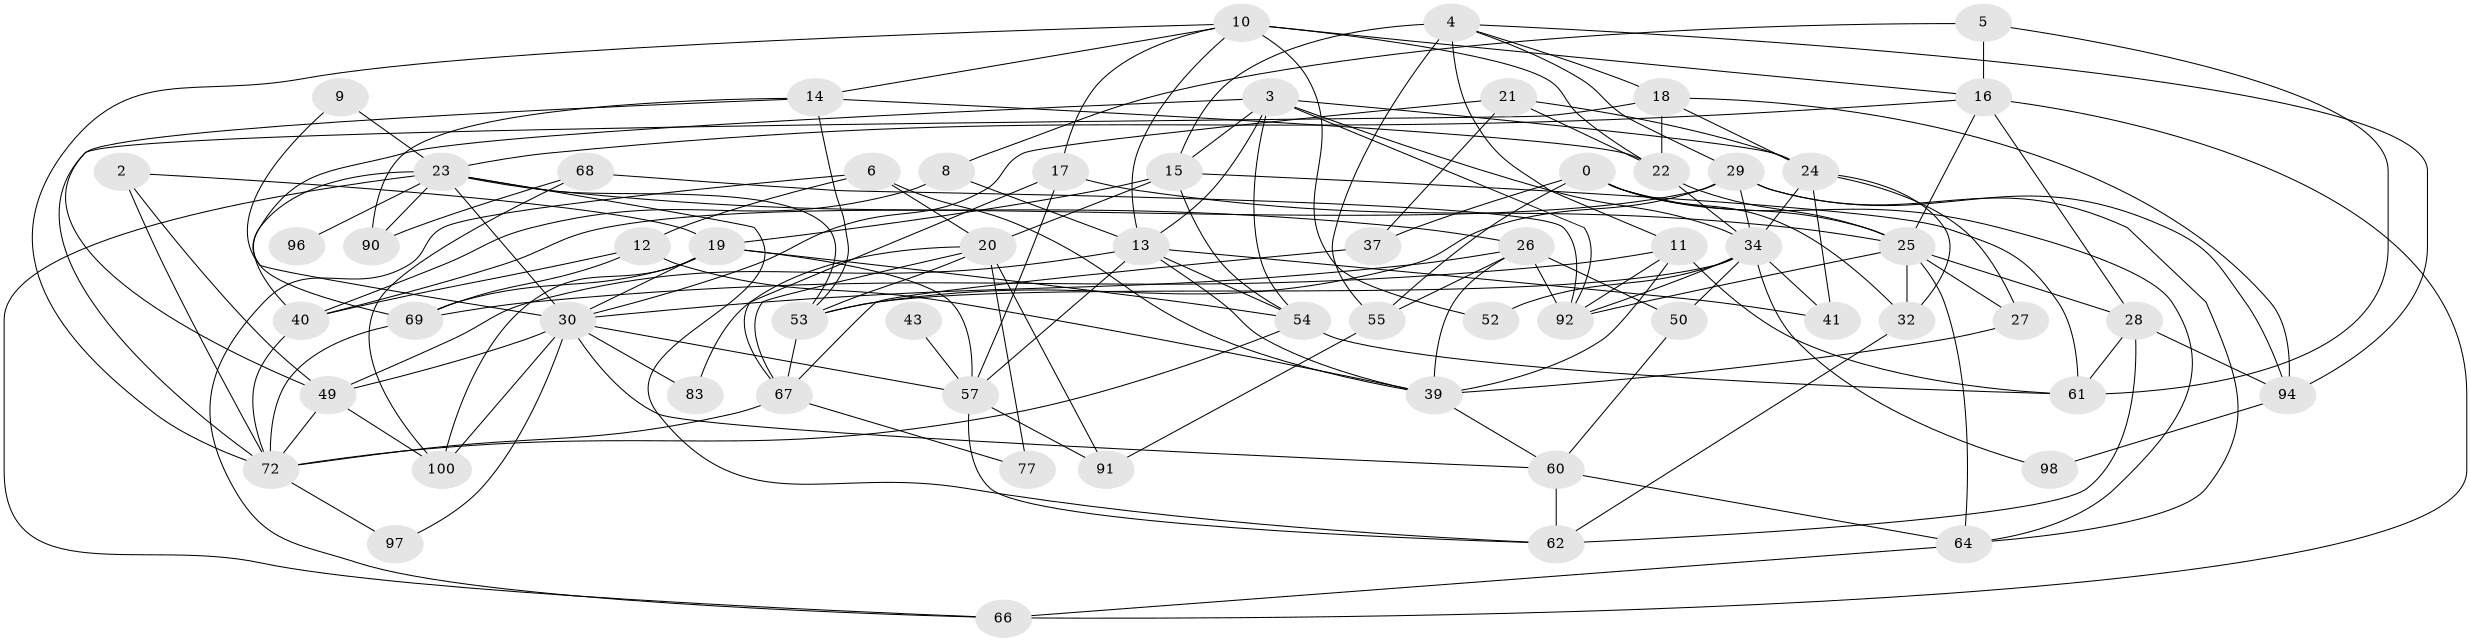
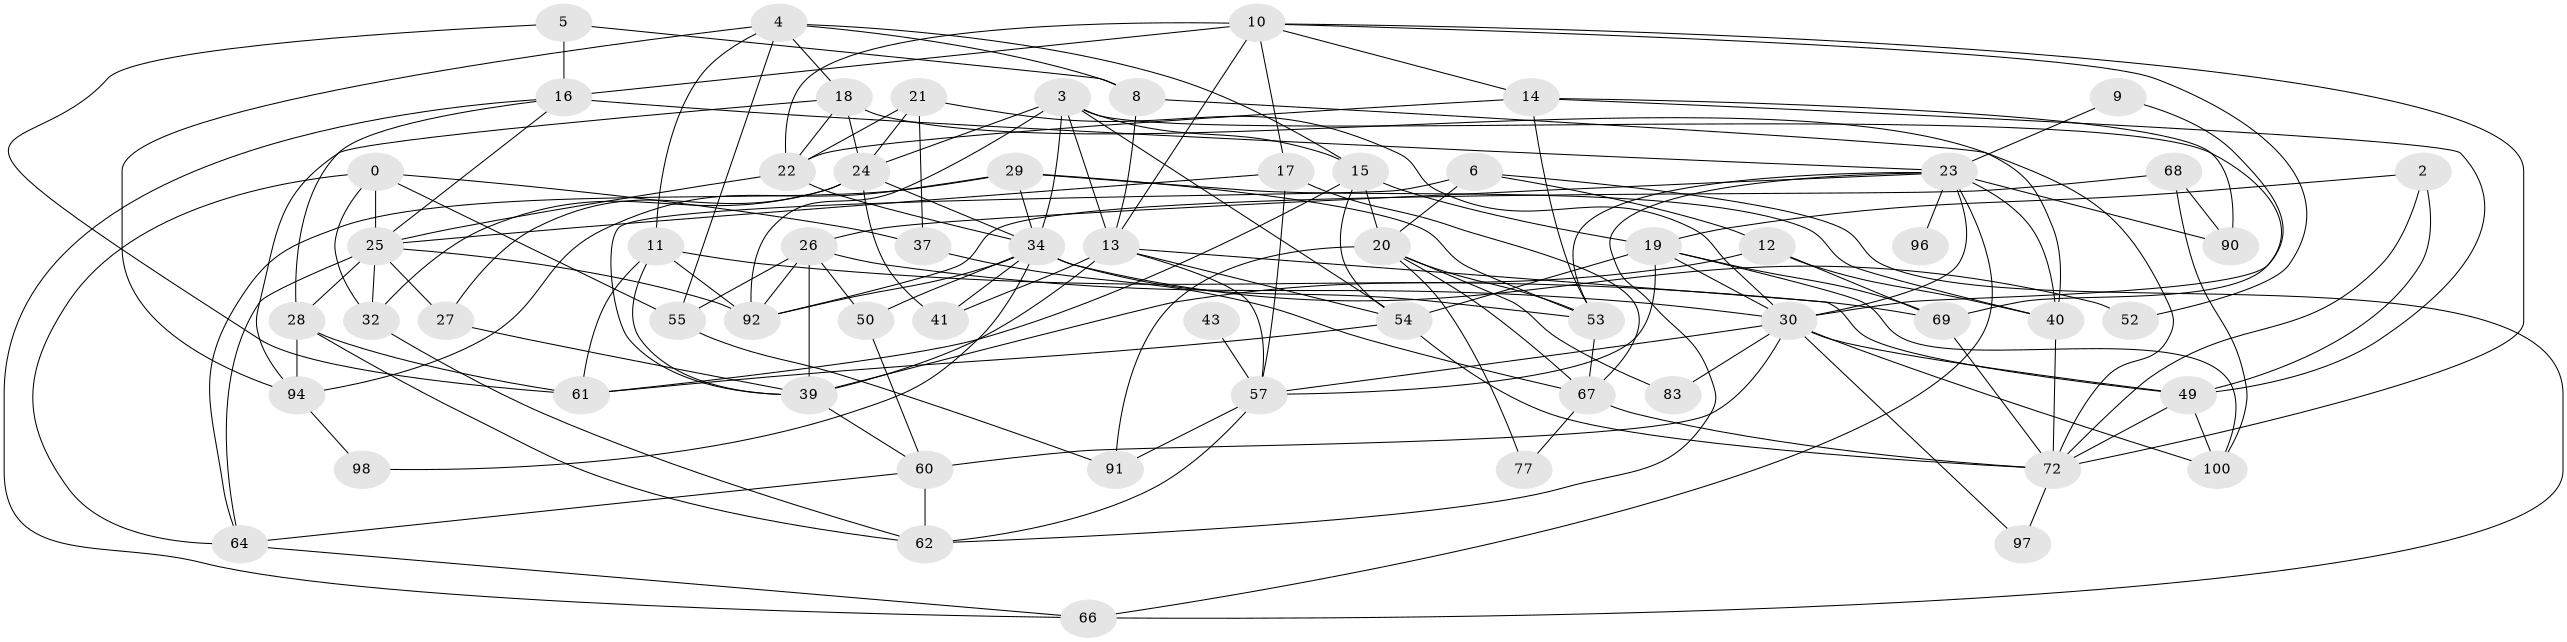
(1598, 92) -> (963, 47)
